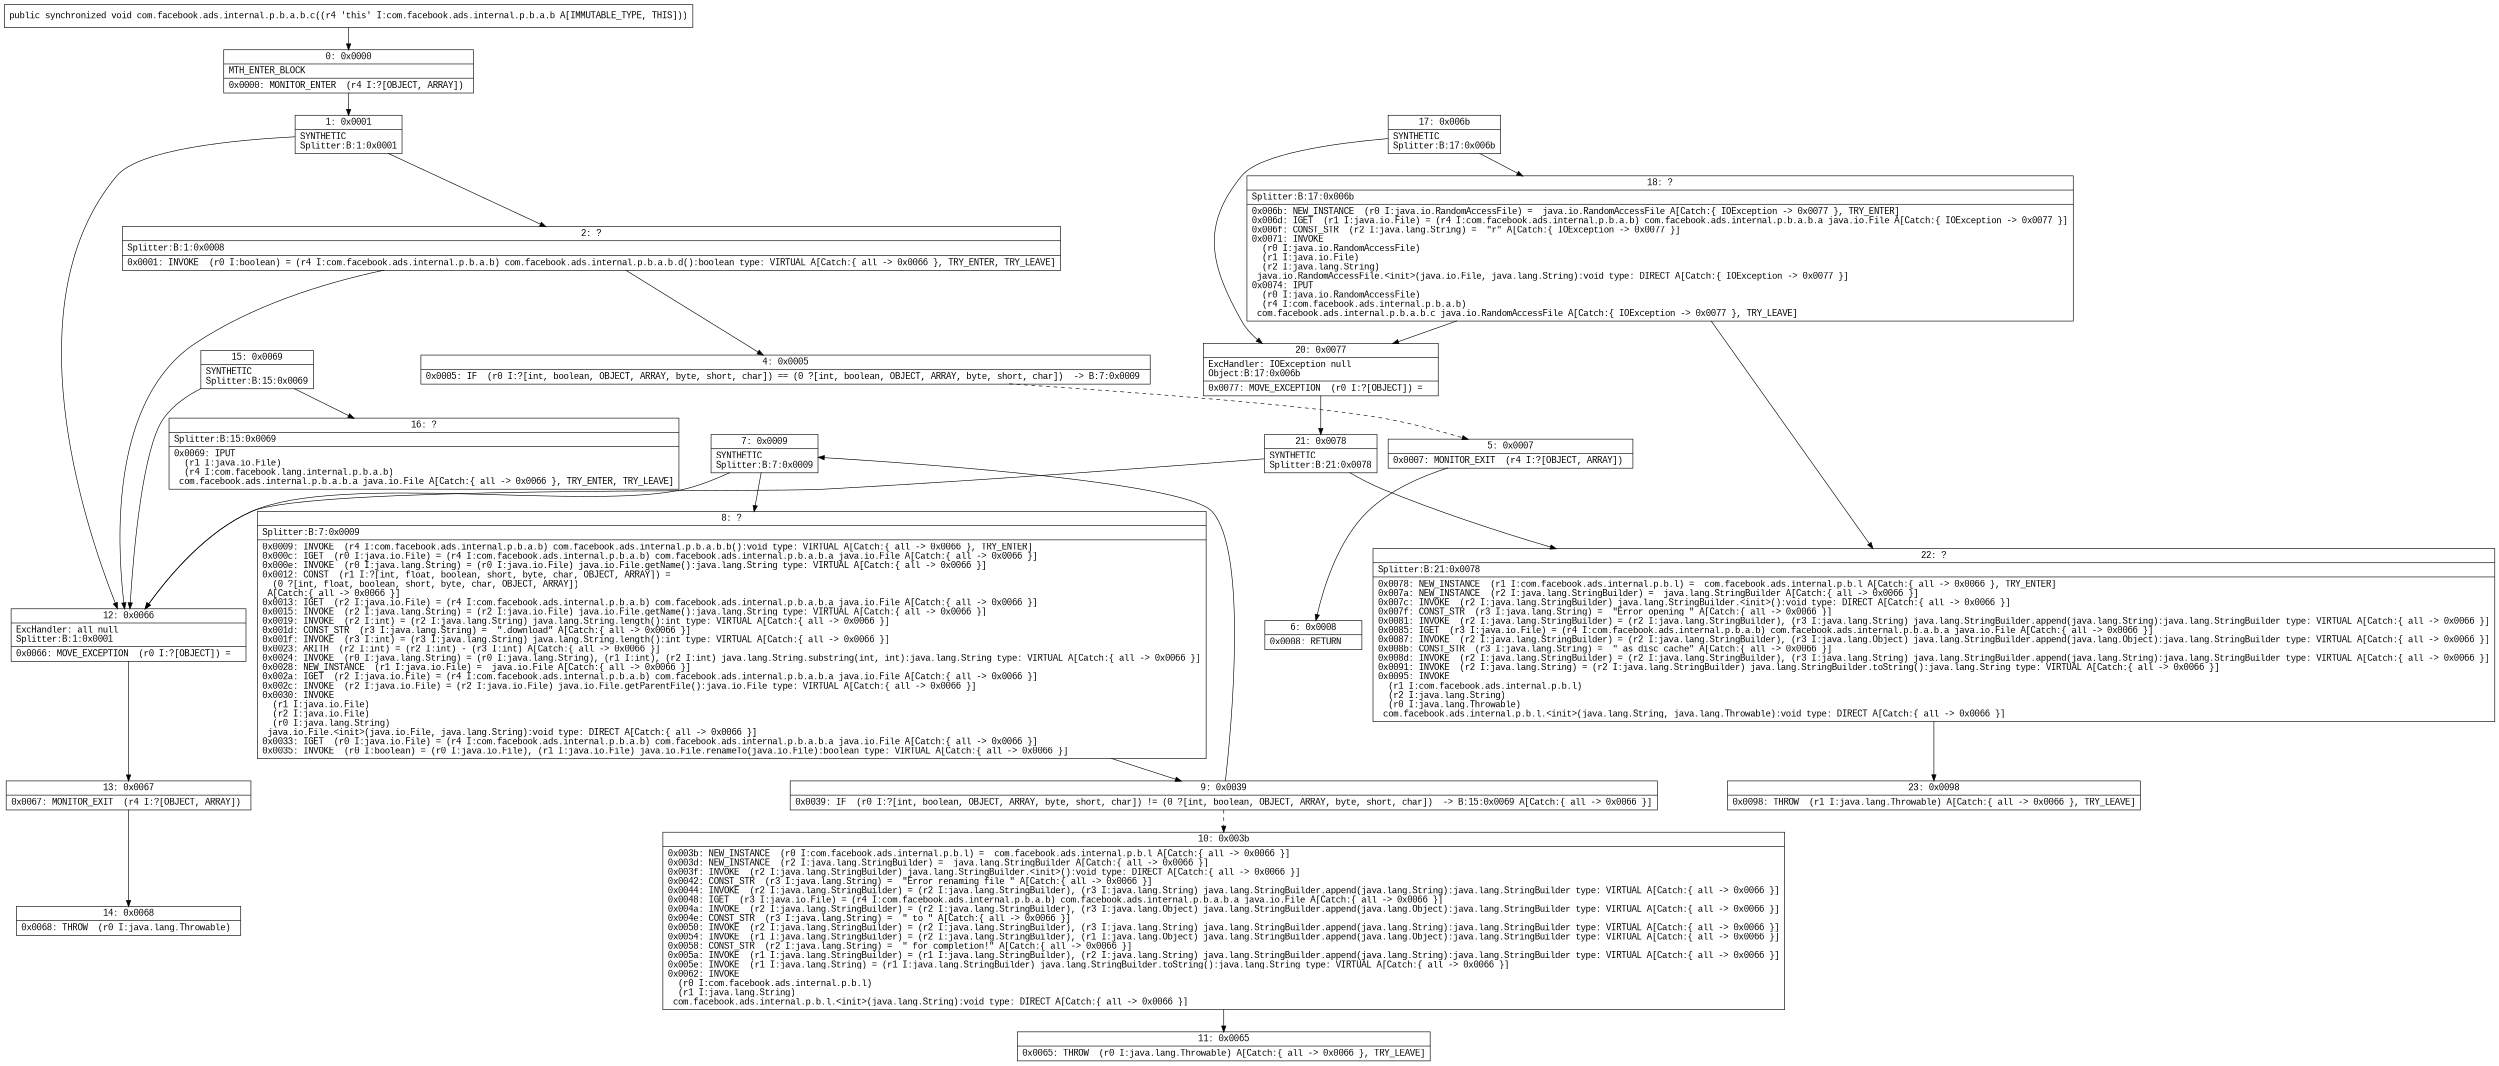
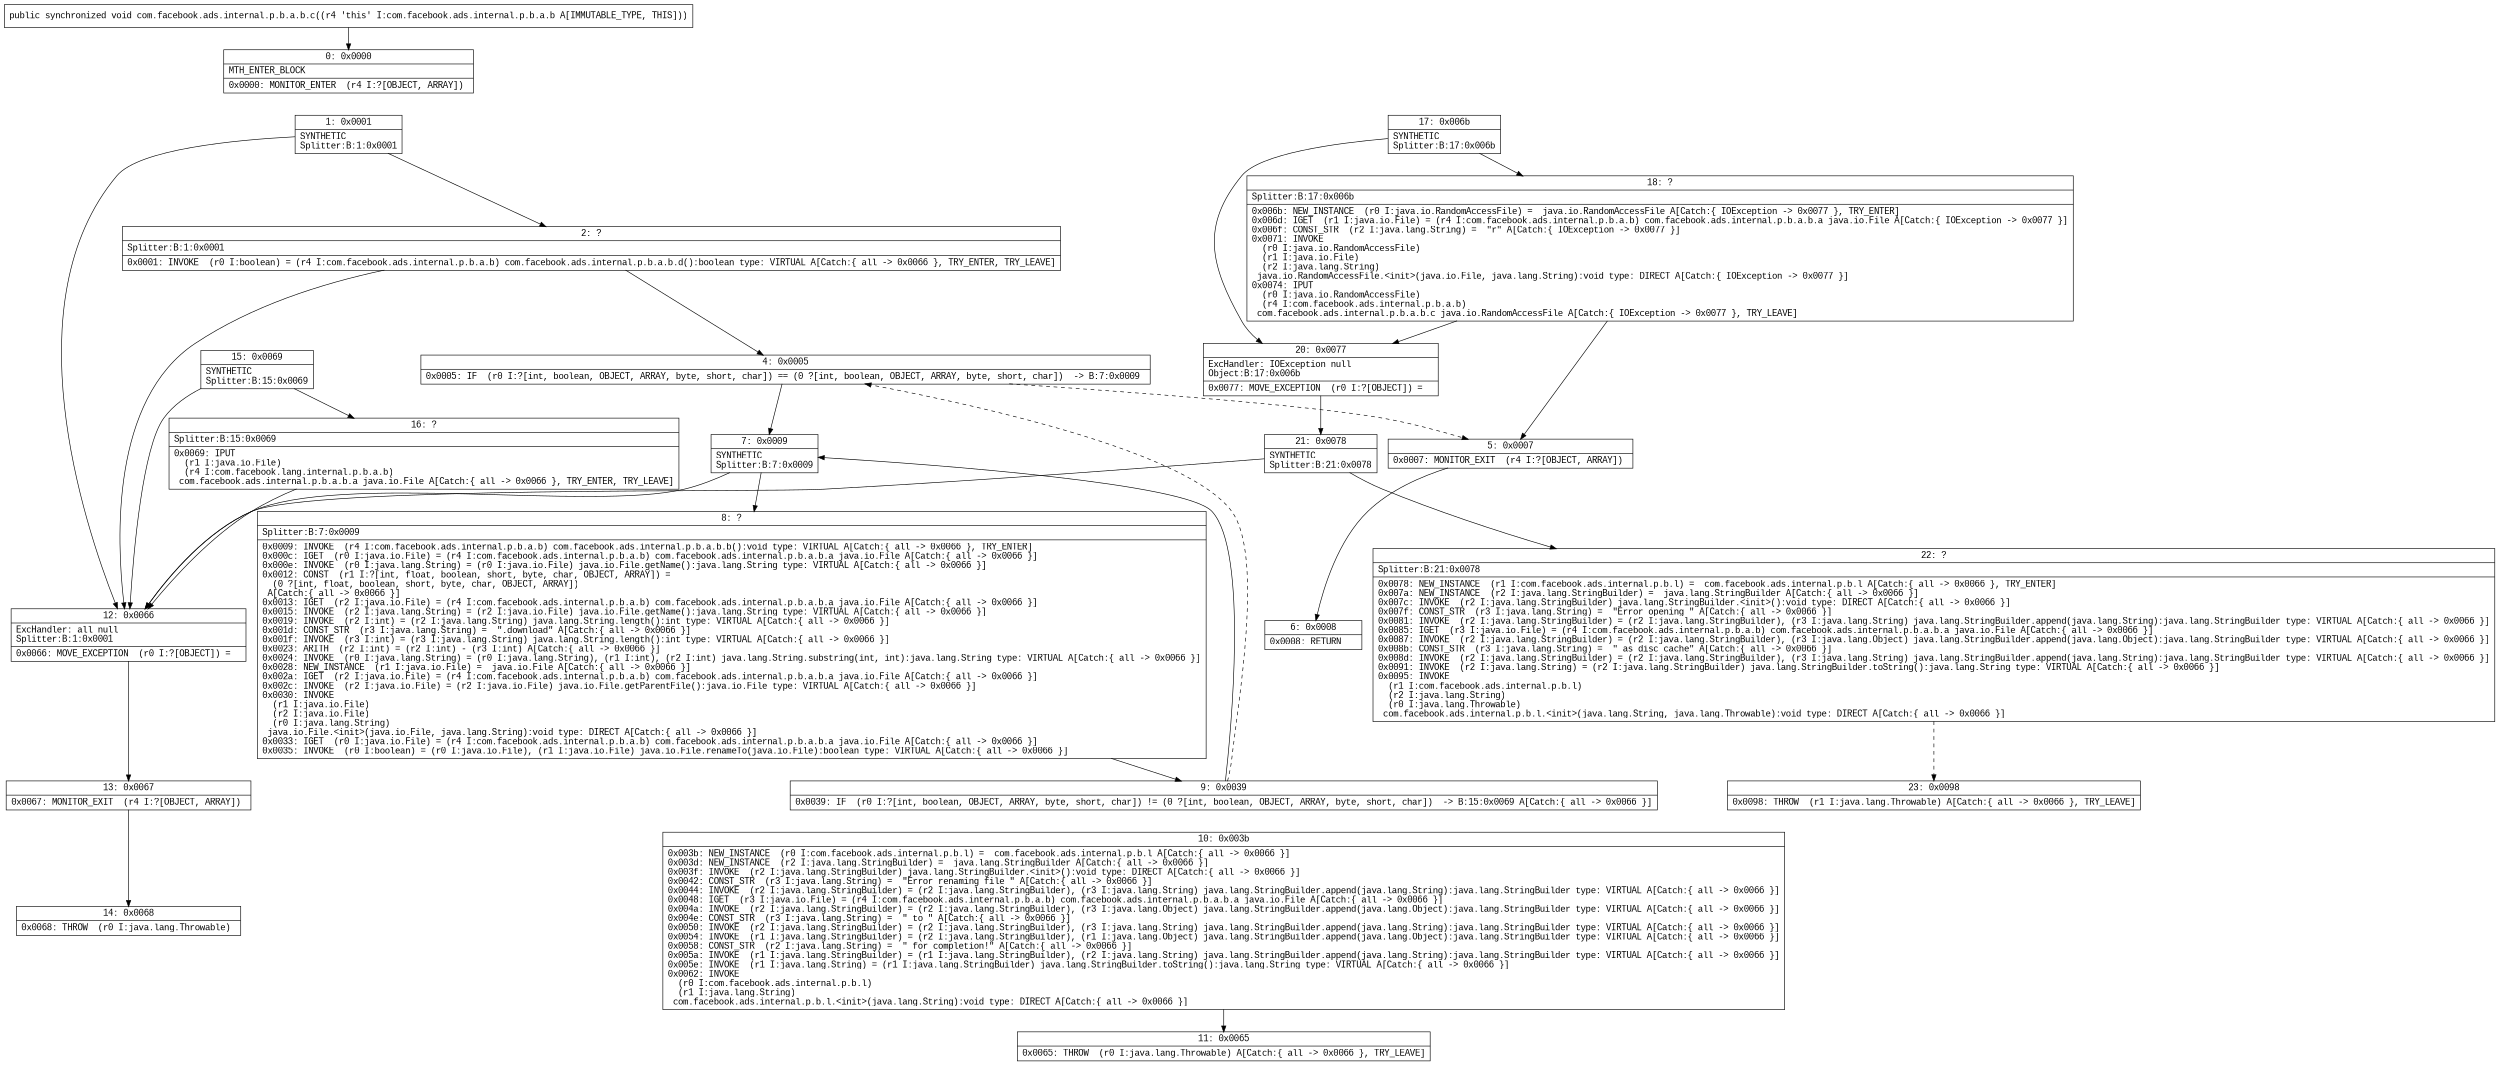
(349, 101) -> none
(176, 248) -> (176, 248)
none -> (776, 406)
(1790, 432) -> (1566, 378)
none -> (213, 540)
(1934, 748) -> (1934, 748)
(1224, 818) -> (1187, 478)
